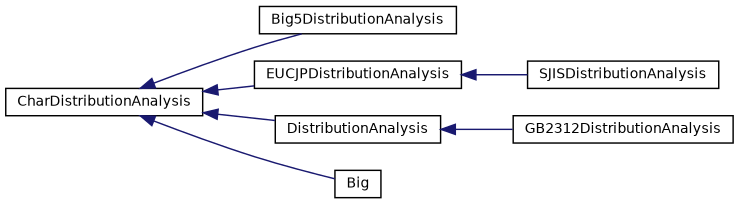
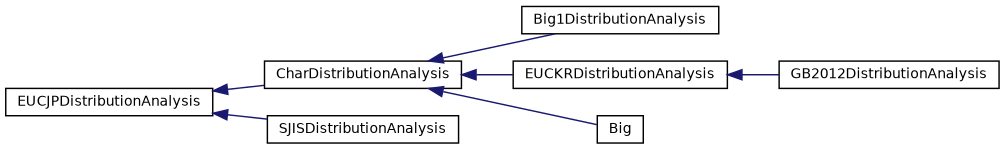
(358, 20) -> (620, 20)
(236, 88) -> (246, 87)
(358, 129) -> (620, 75)
(623, 129) -> (889, 75)
